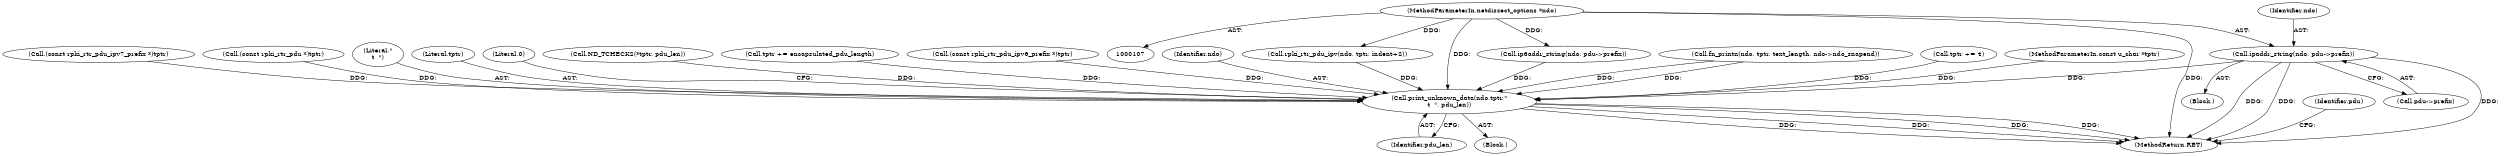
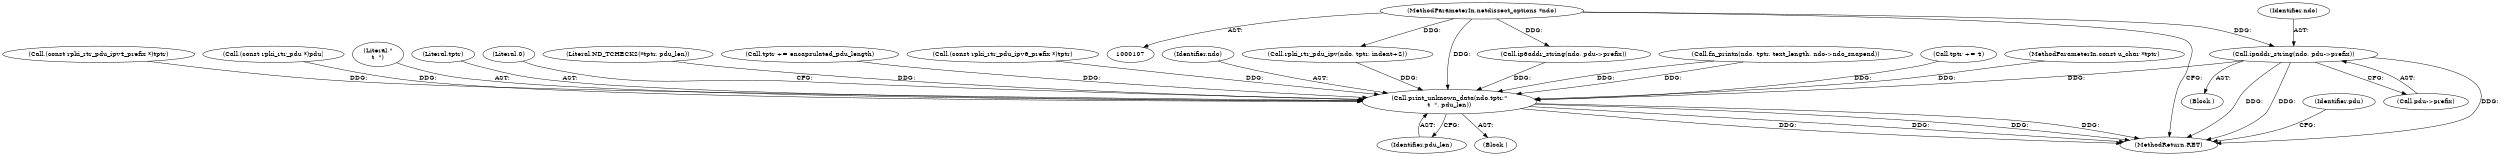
(2244, 31) -> (2244, 31)
(99, 54) -> (99, 54)
(273, 54) -> (273, 54)
(628, 54) -> (628, 54)
(2195, 78) -> (2195, 78)
